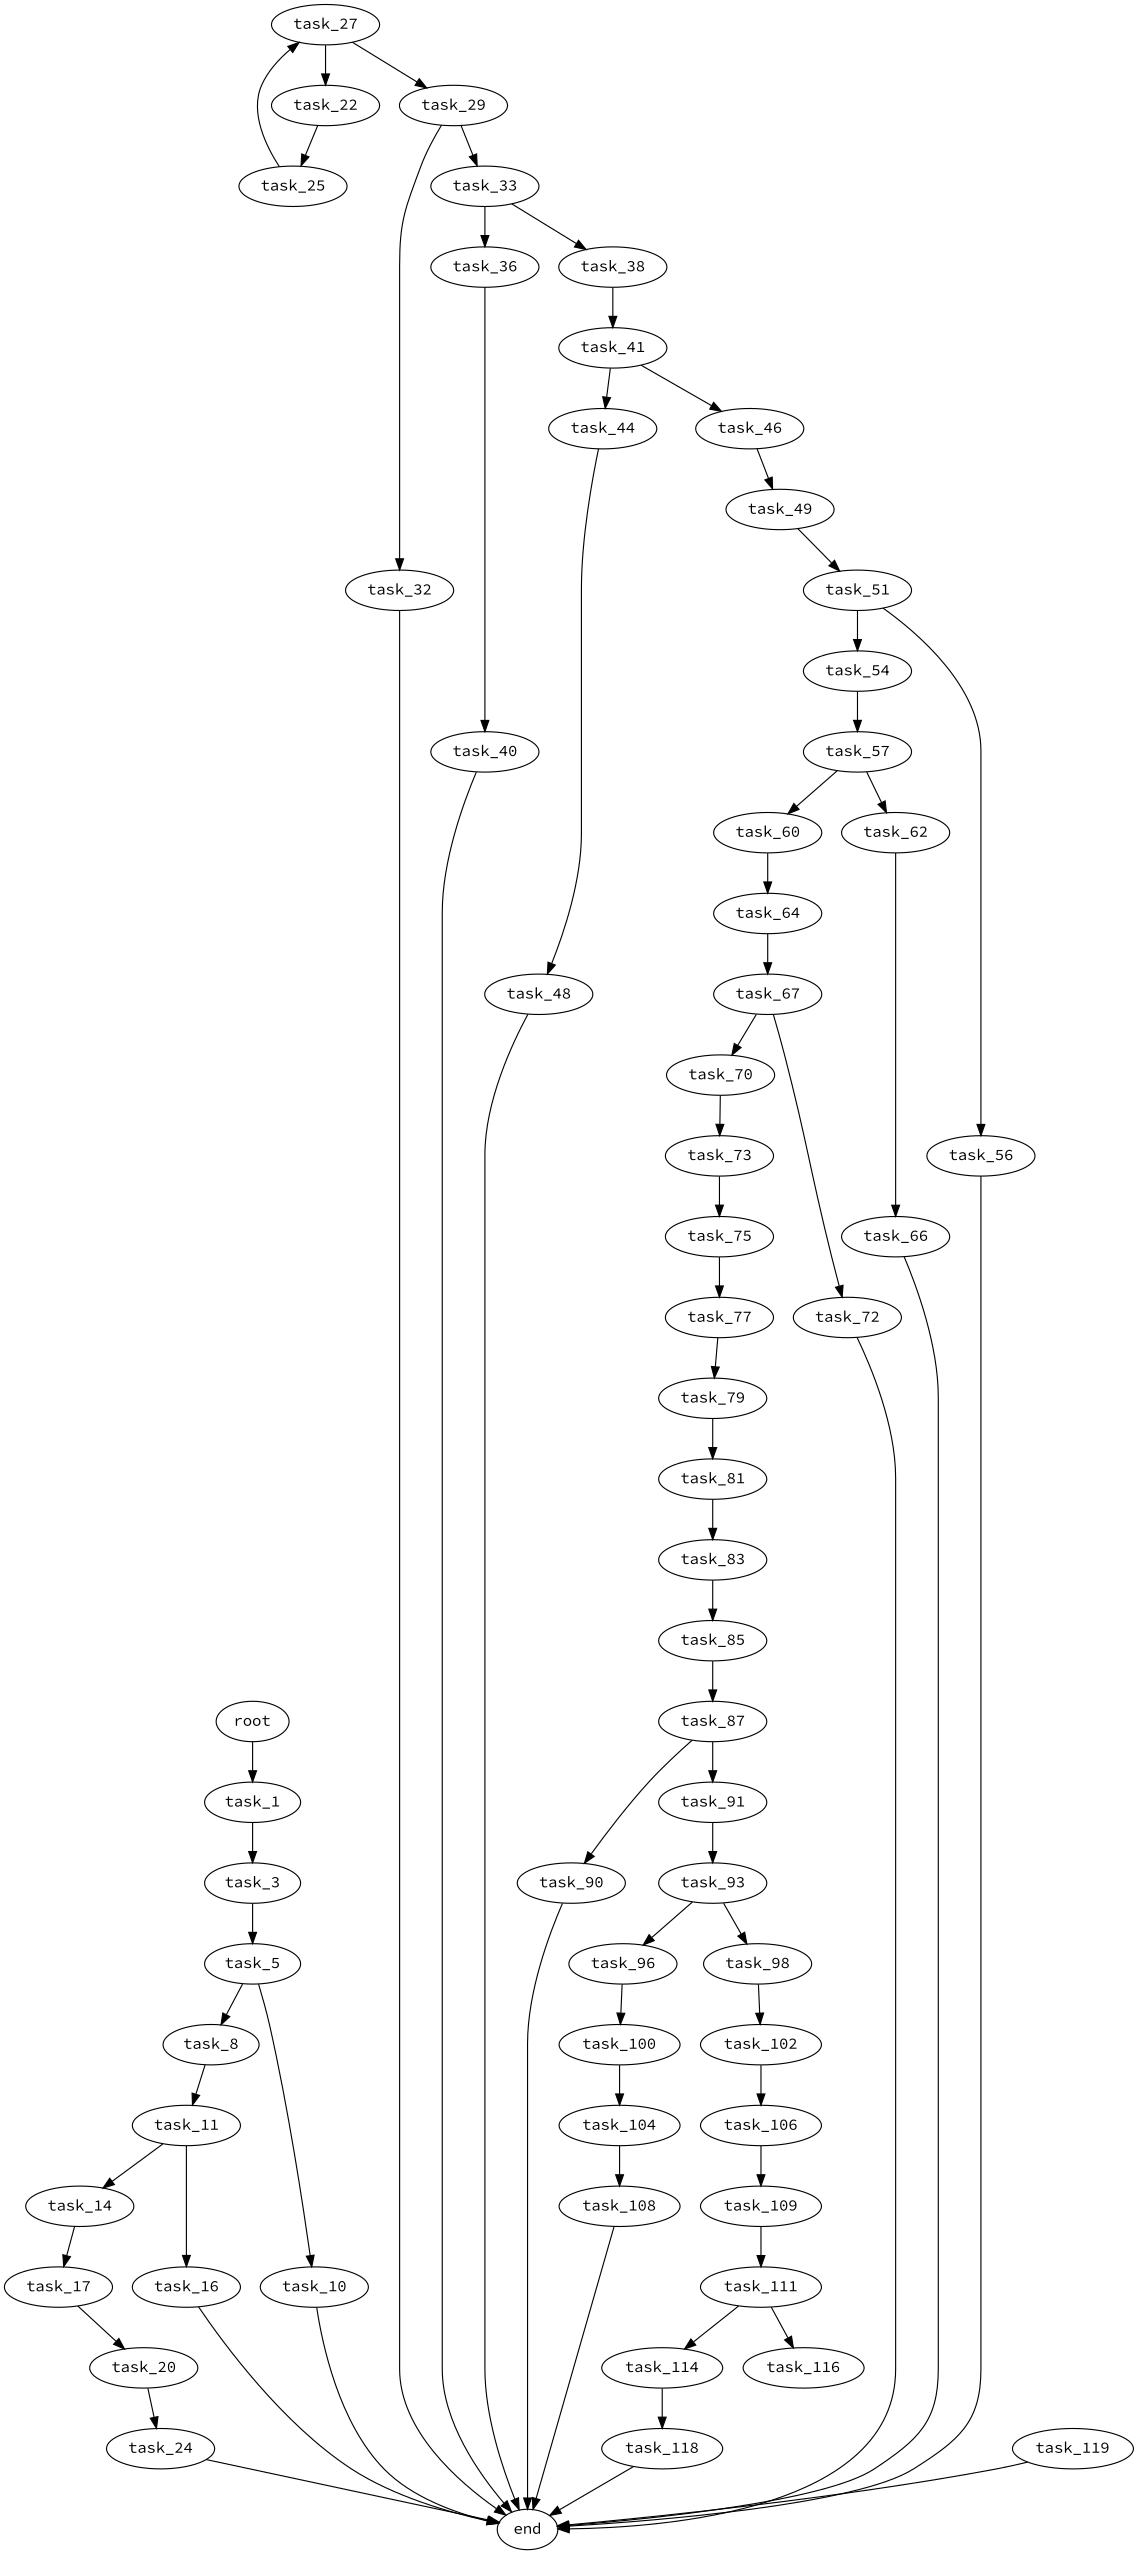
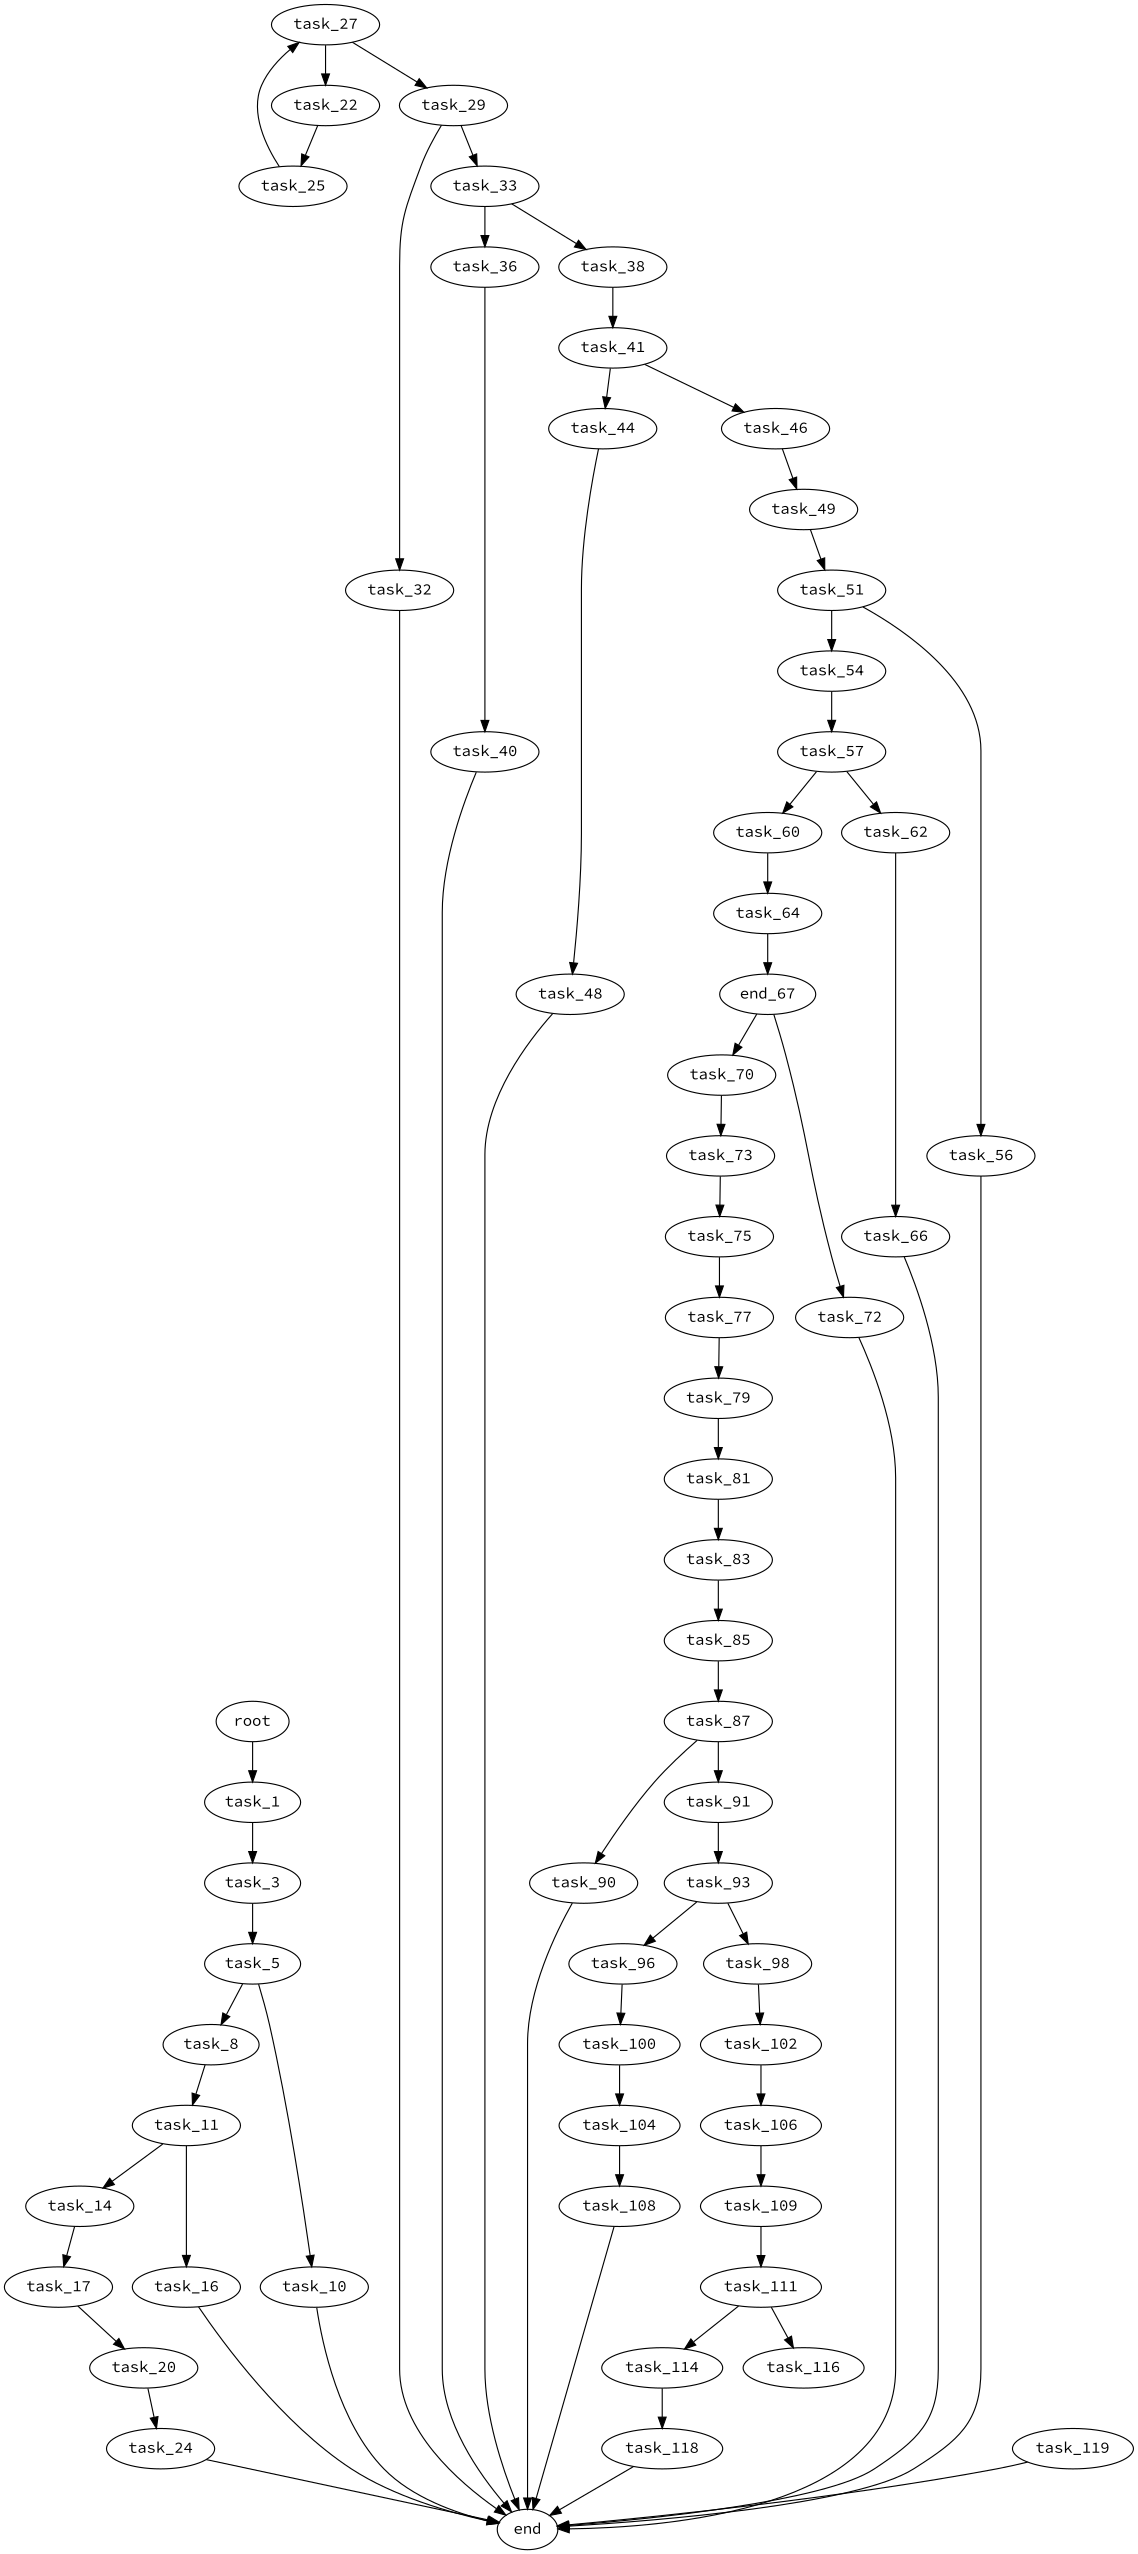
(768, 994) -> (768, 994)
